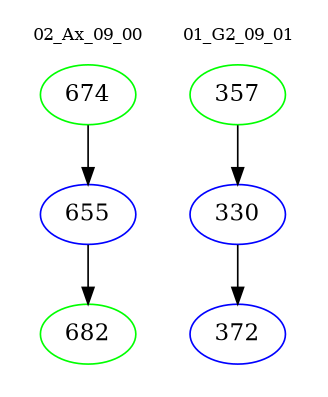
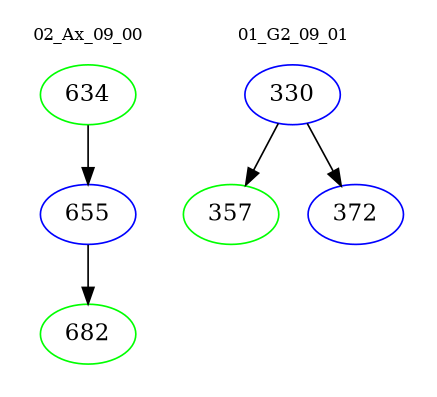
(88, 95) -> (88, 95)
(238, 146) -> (266, 147)
